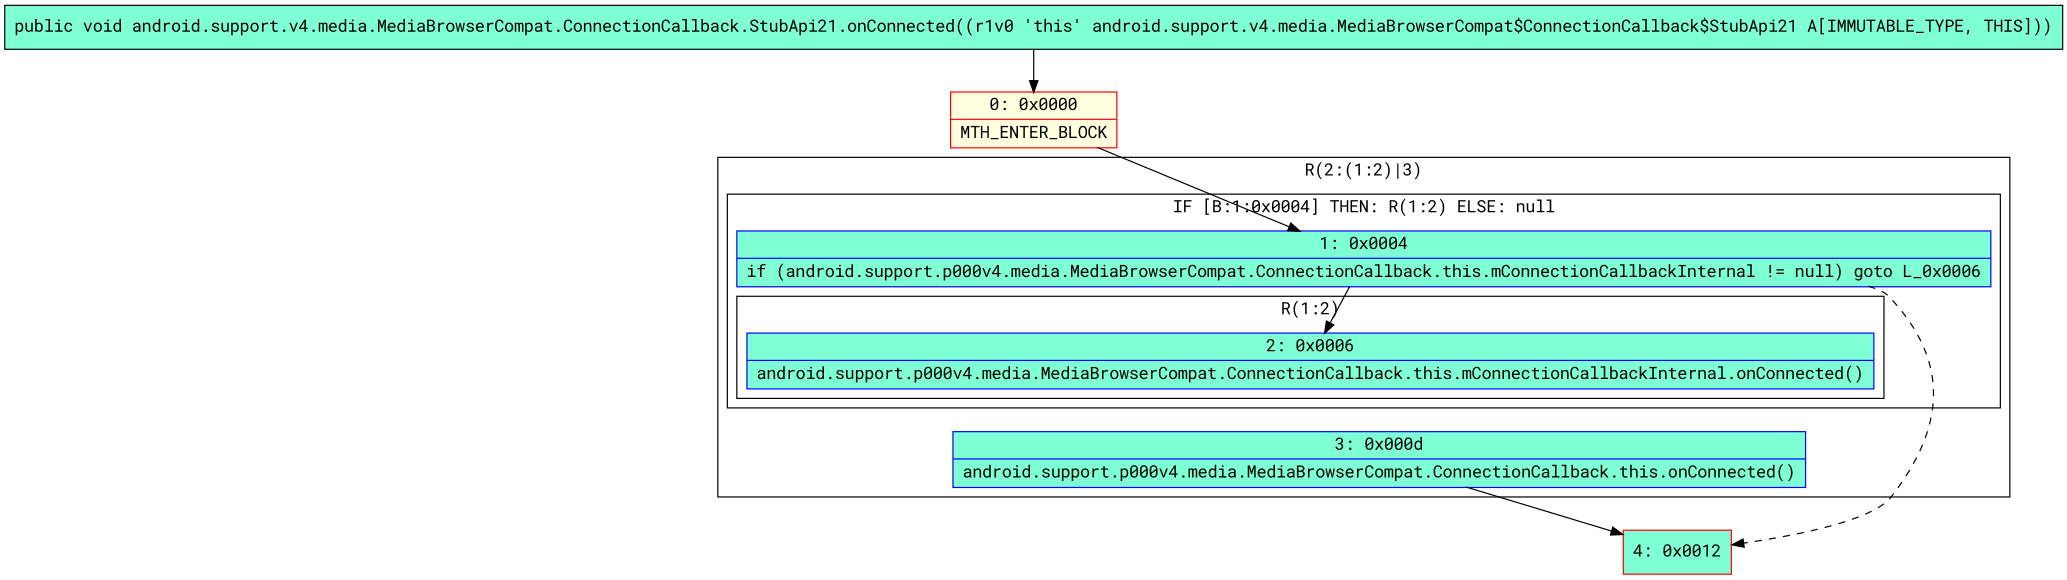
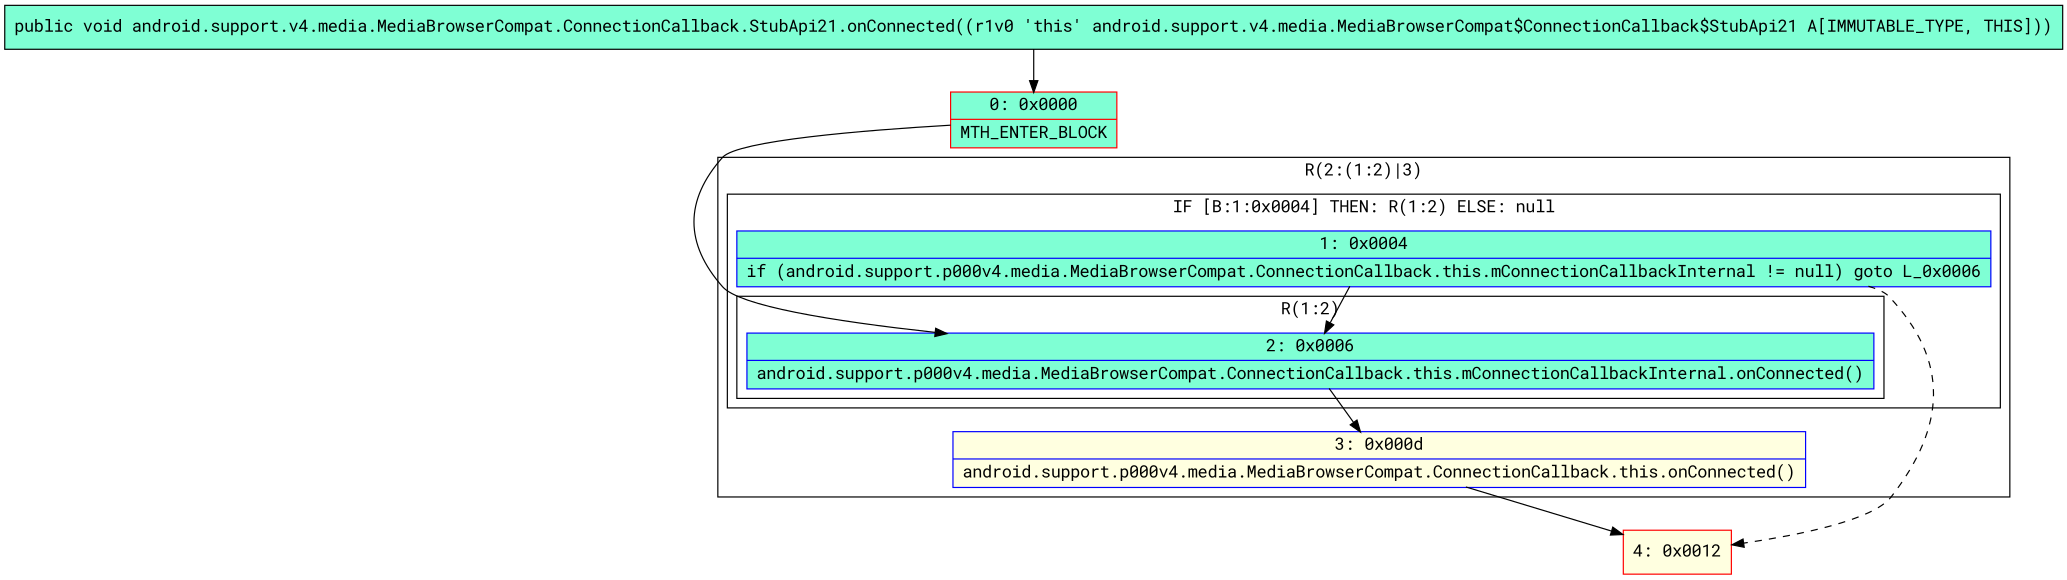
(1034, 120) -> (1034, 120)
(1193, 187) -> (695, 216)
none -> (1341, 405)
(1379, 460) -> (1379, 460)
(1677, 552) -> (1677, 552)
